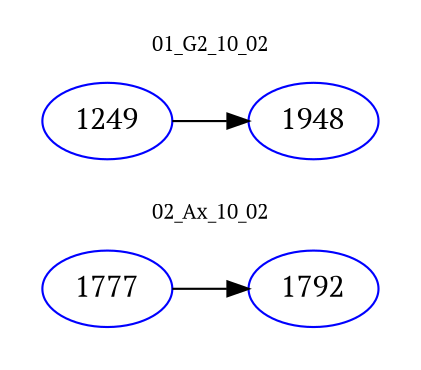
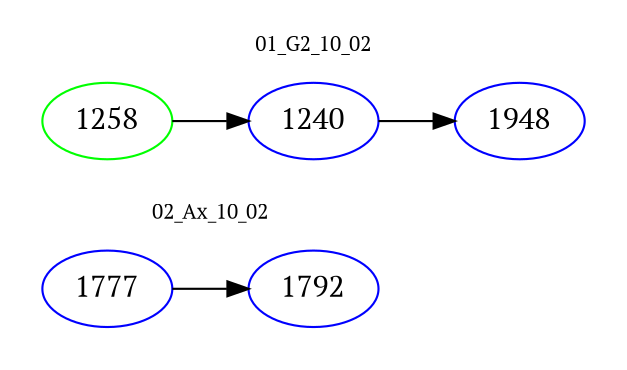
none -> (107, 121)
(107, 121) -> (314, 121)
